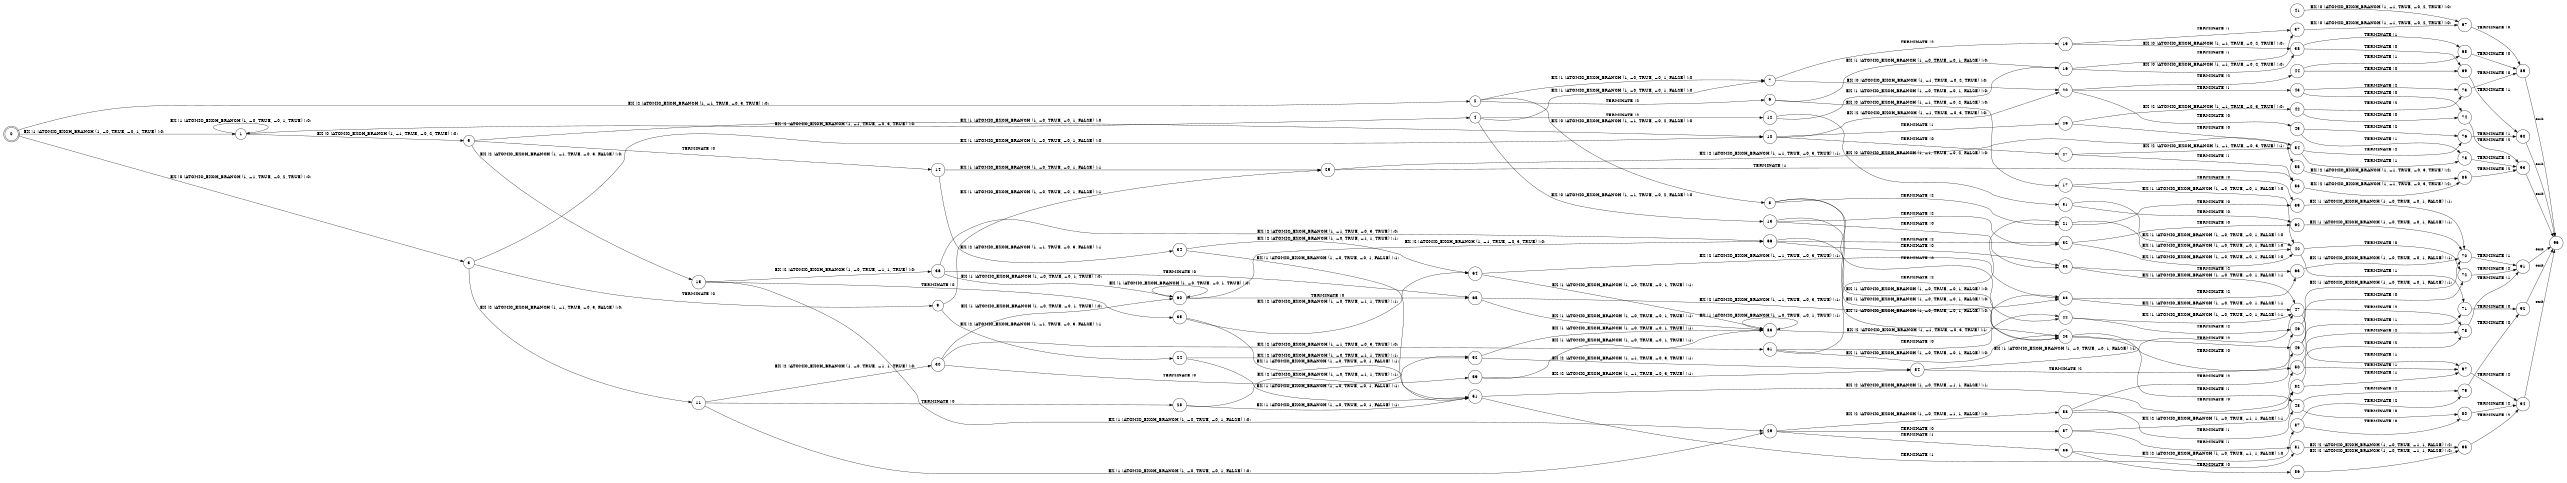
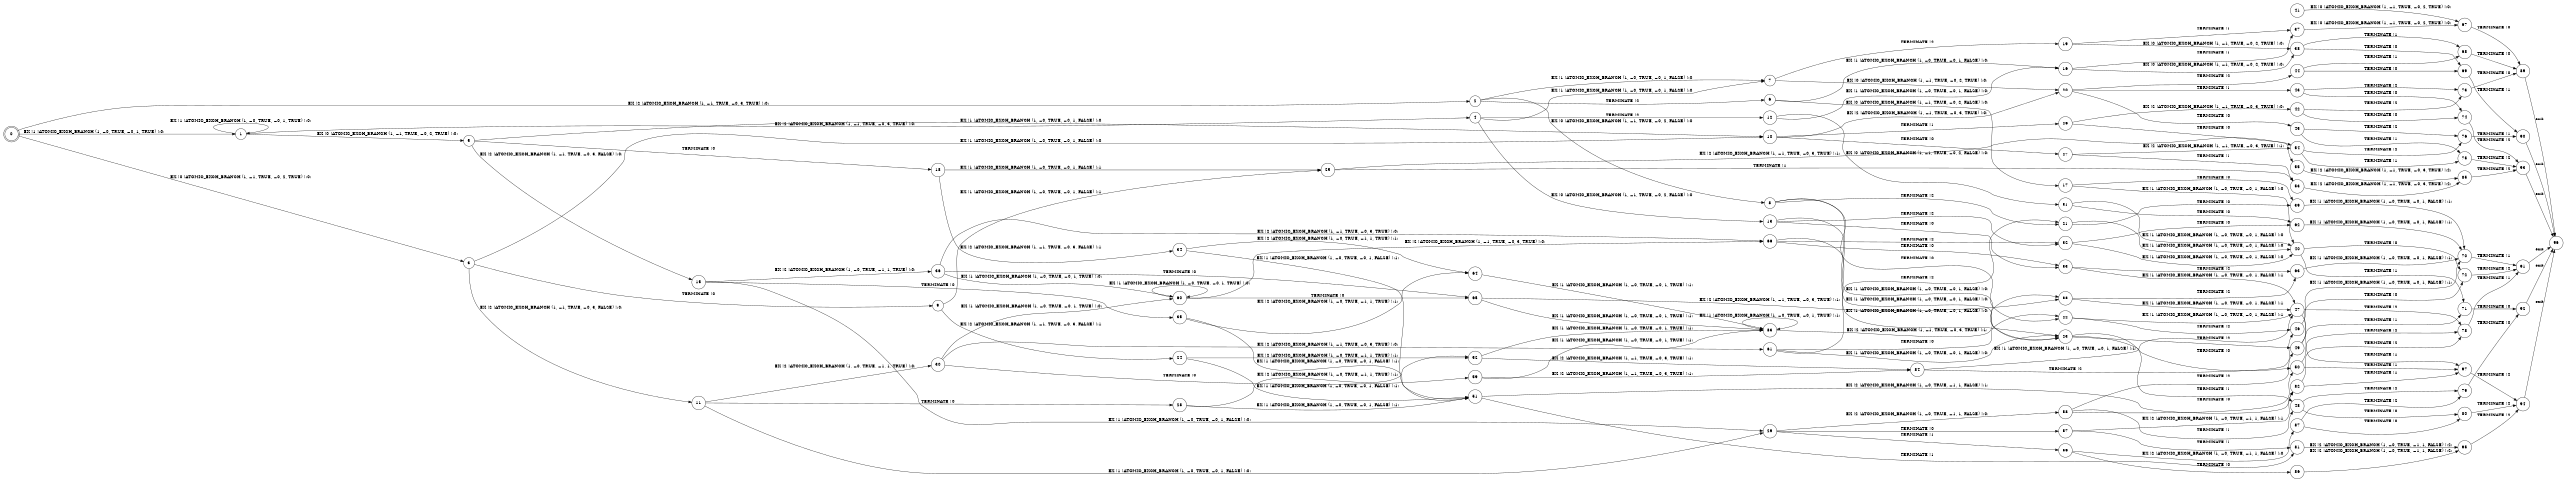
(938, 170) -> (938, 170)
(1776, 260) -> none
